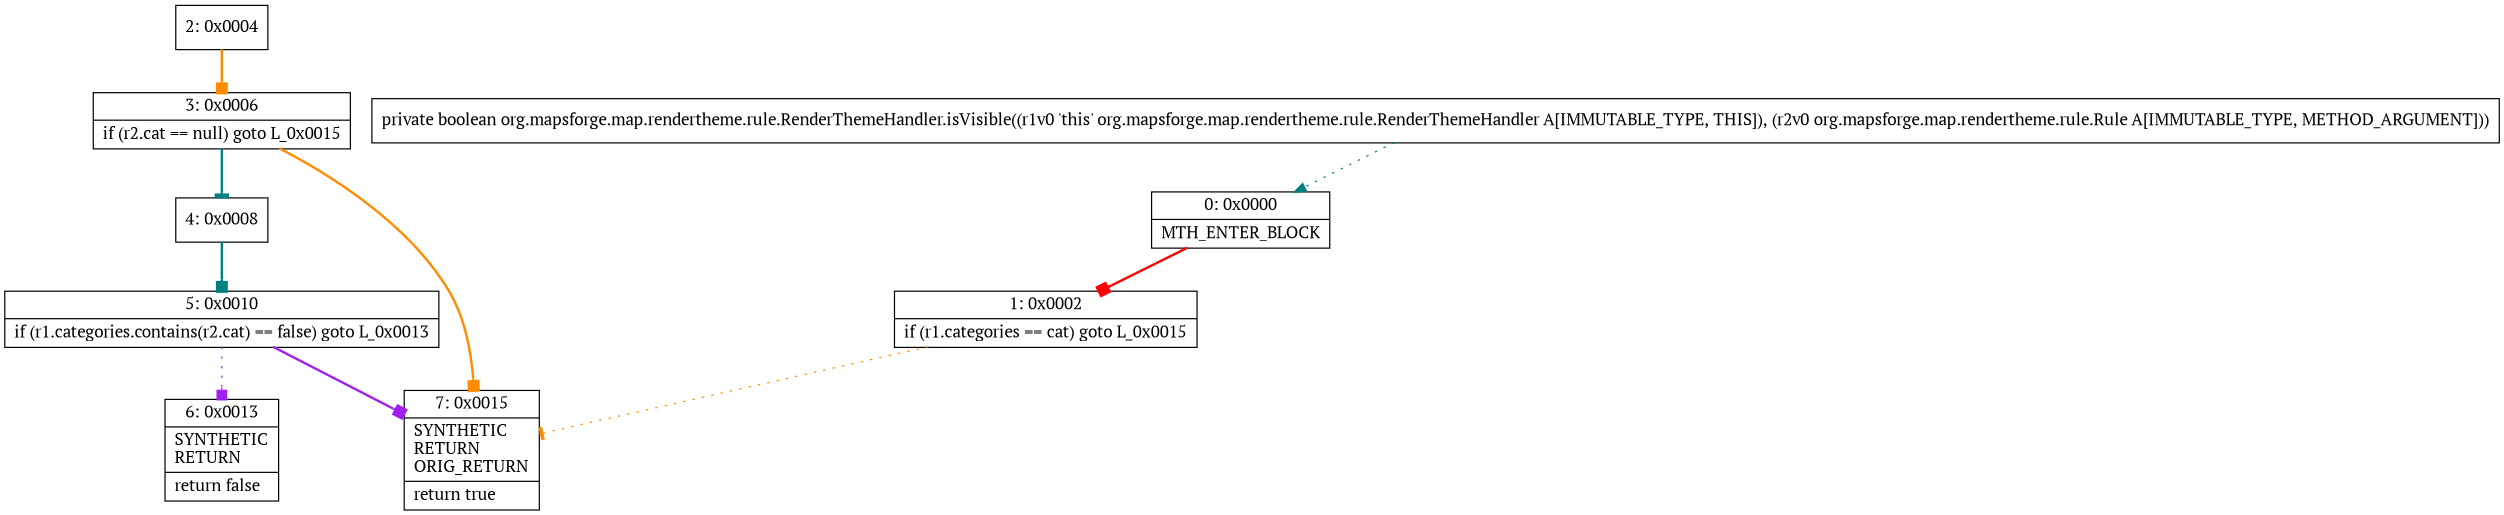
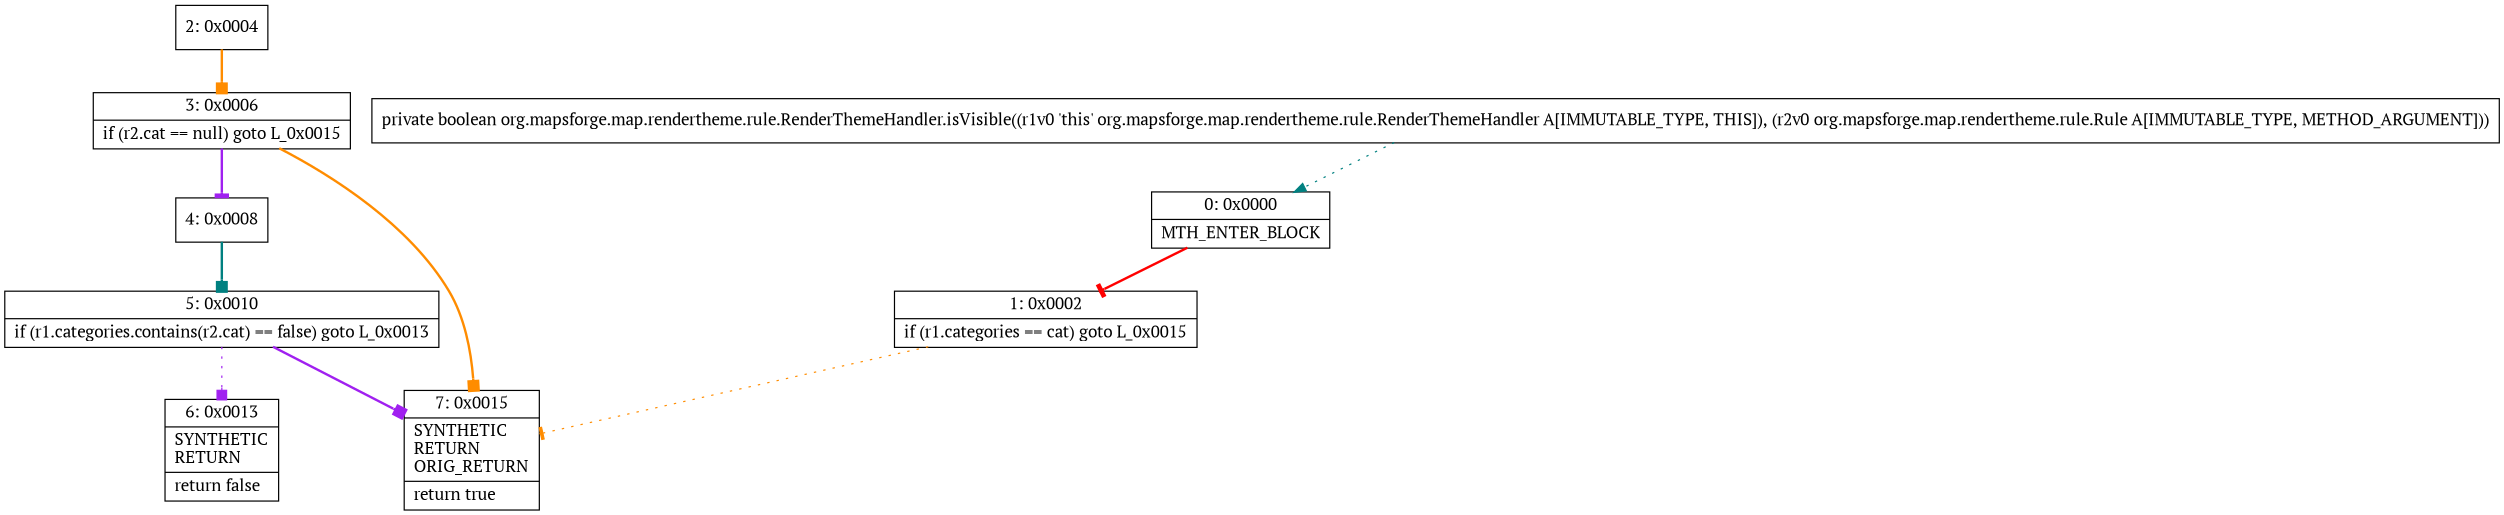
(222, 170) -> (222, 170)
(1146, 268) -> (1146, 268)
